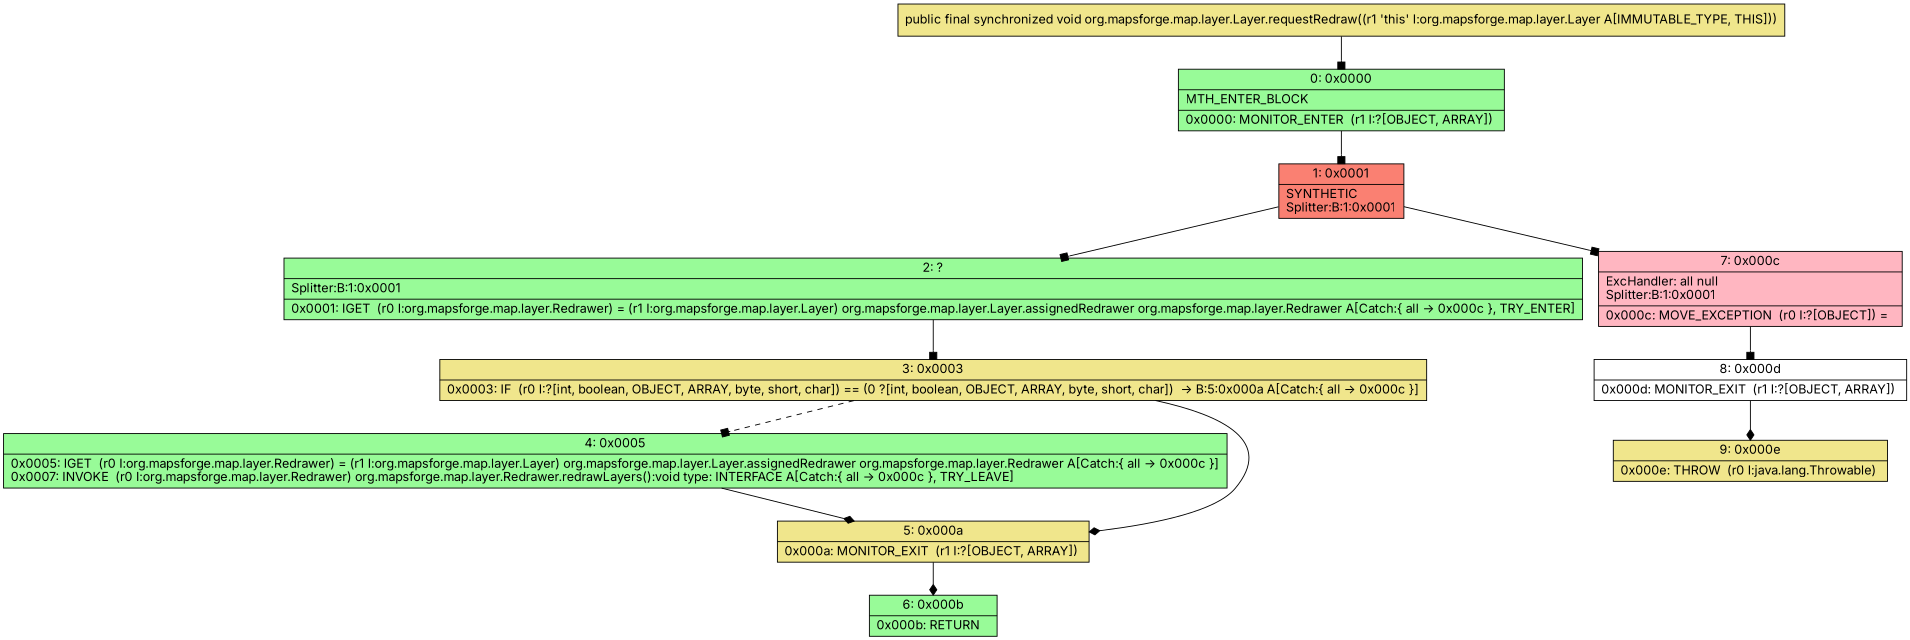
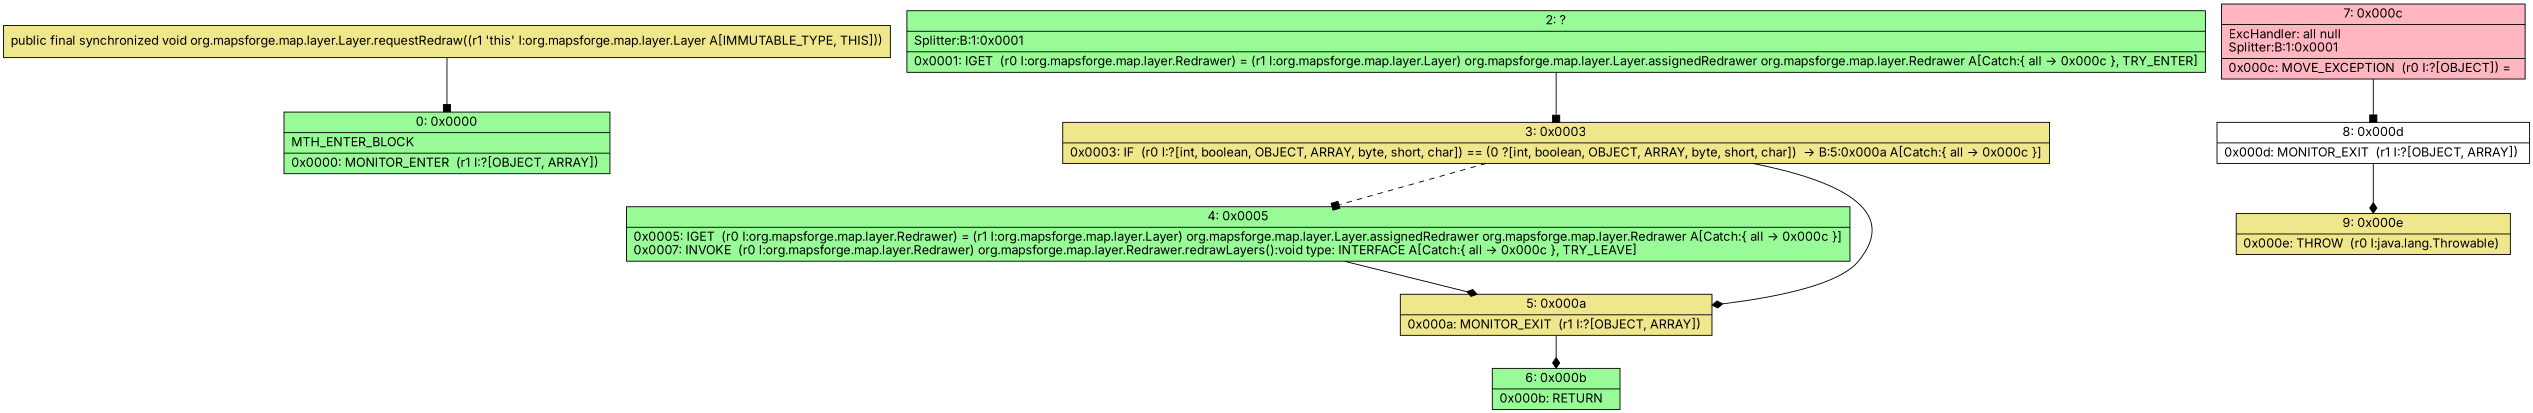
(1341, 191) -> none
